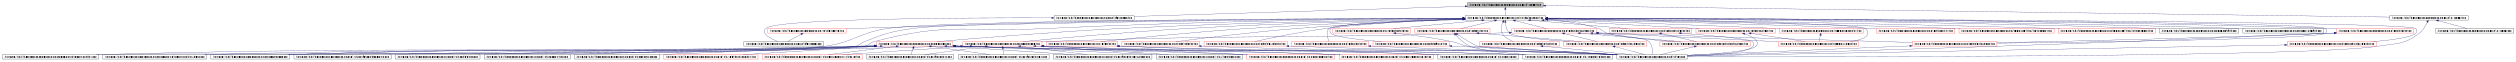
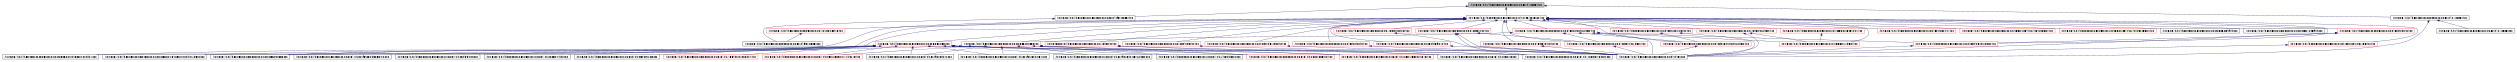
(1082, 44) -> (1082, 44)
